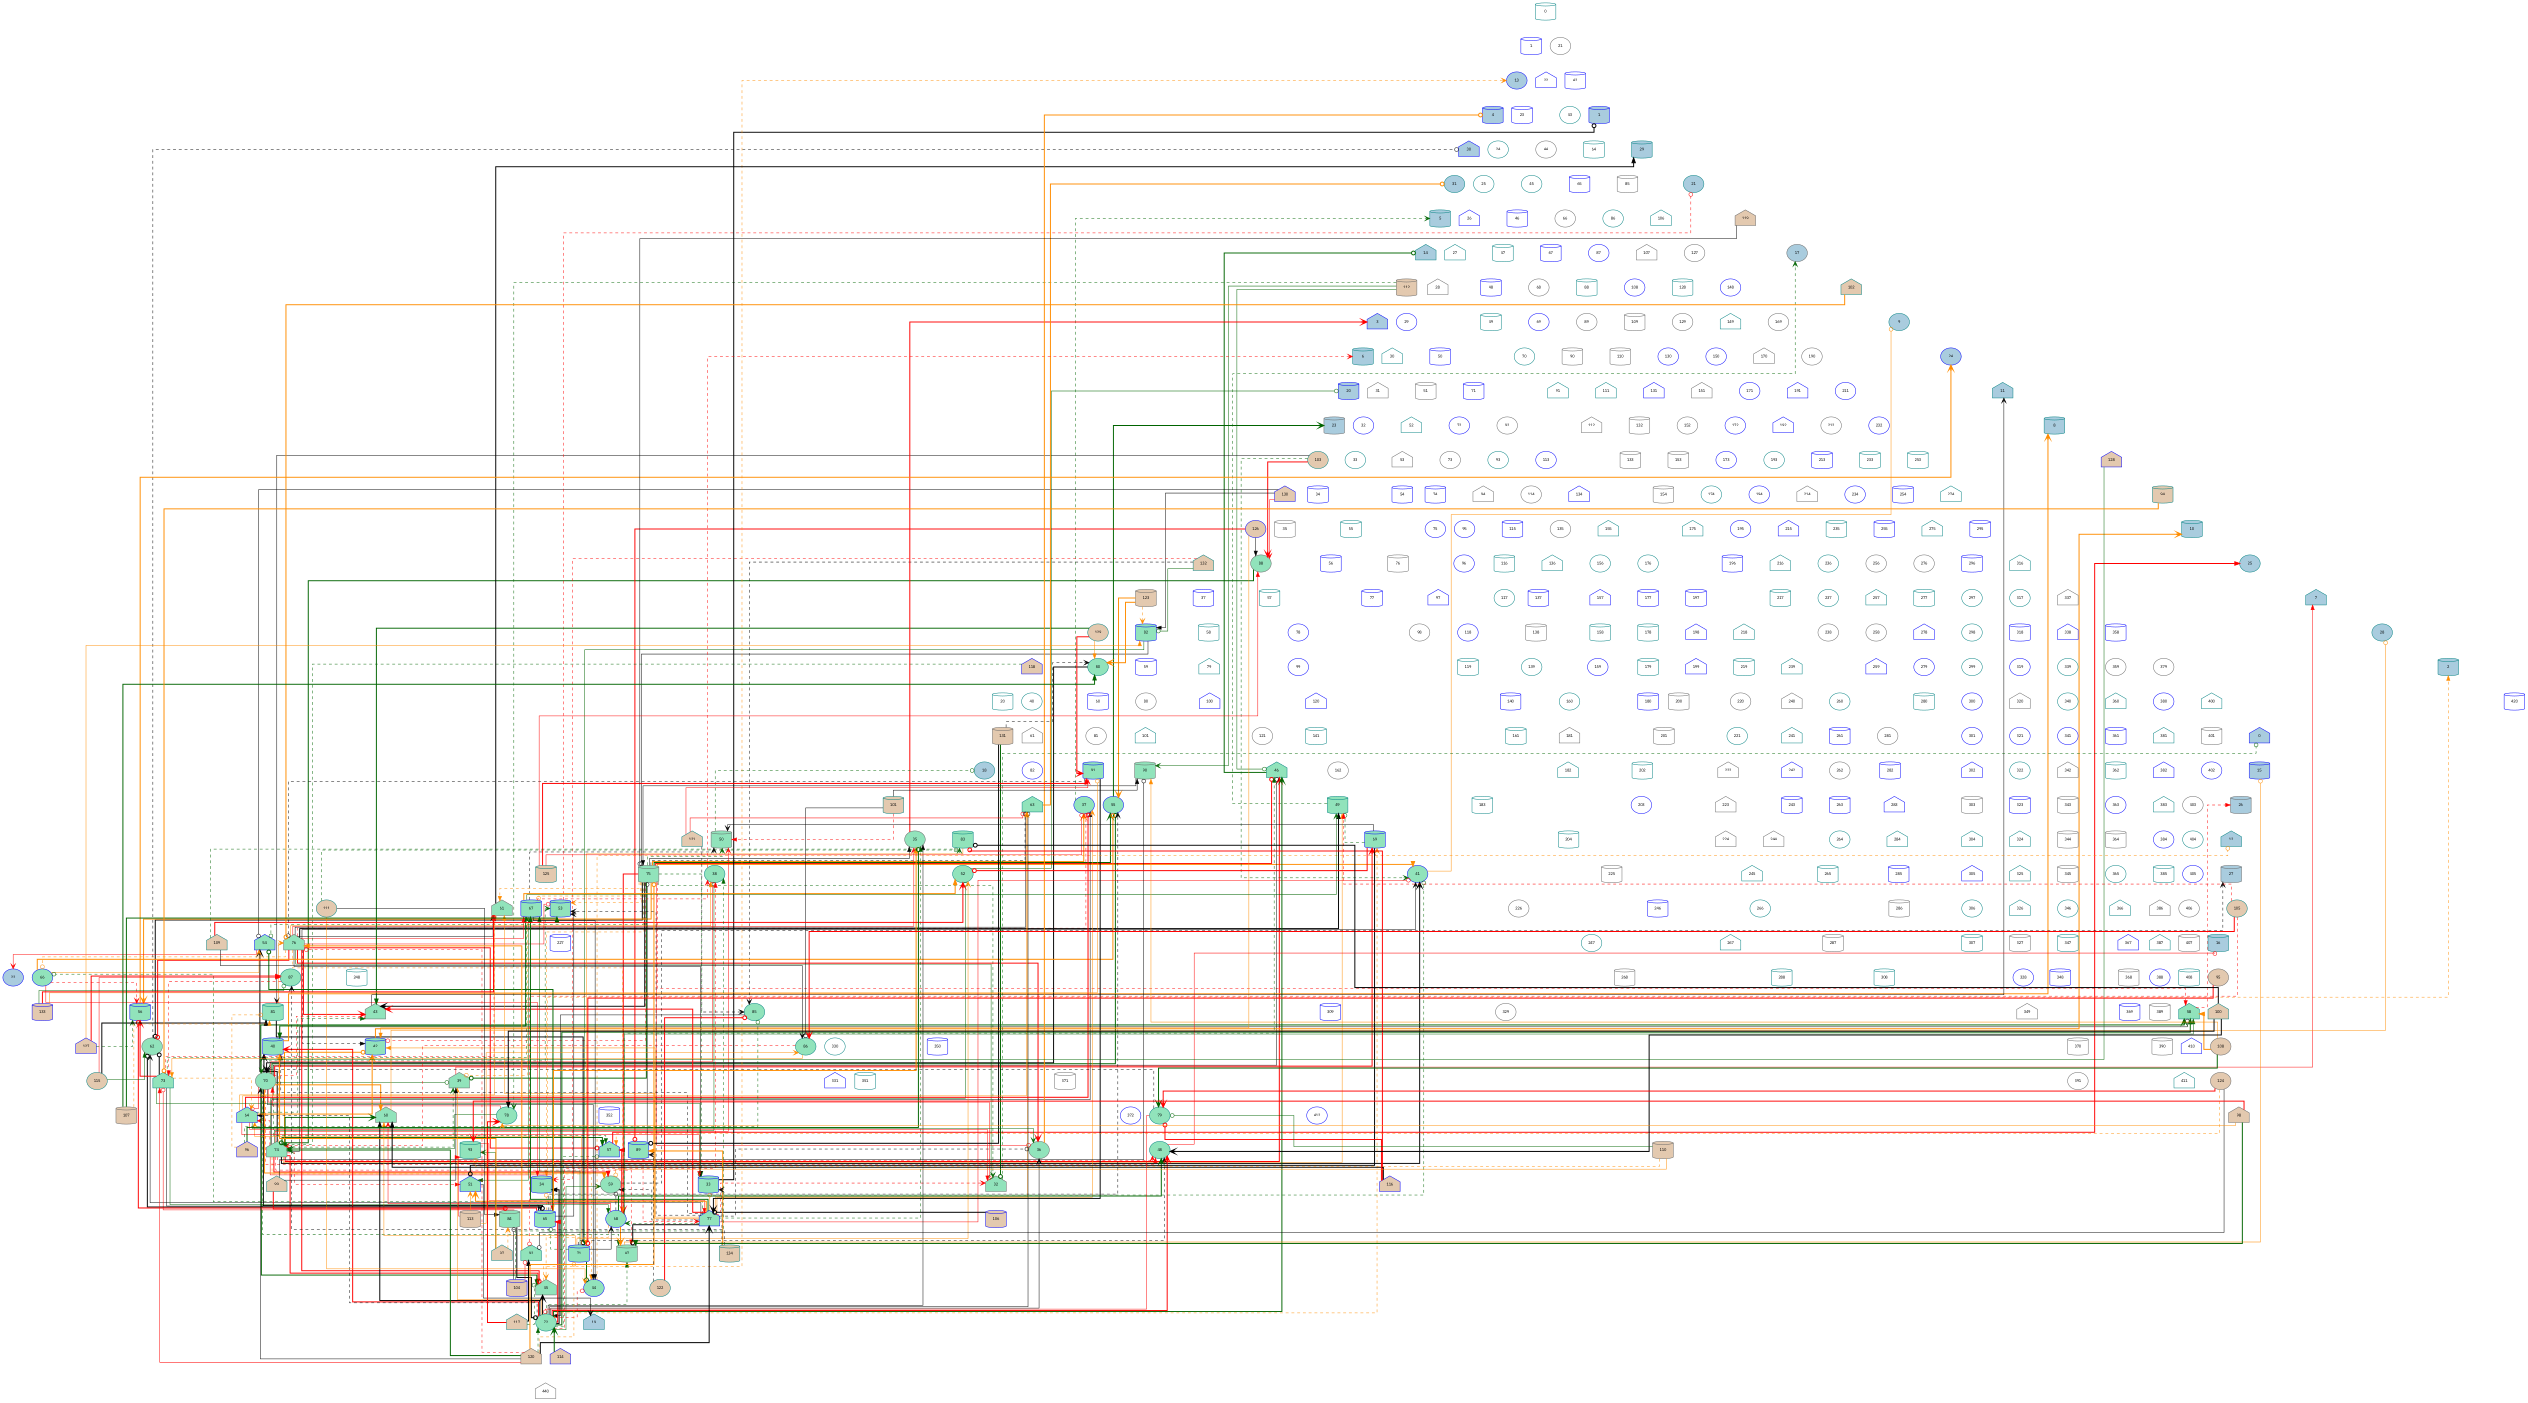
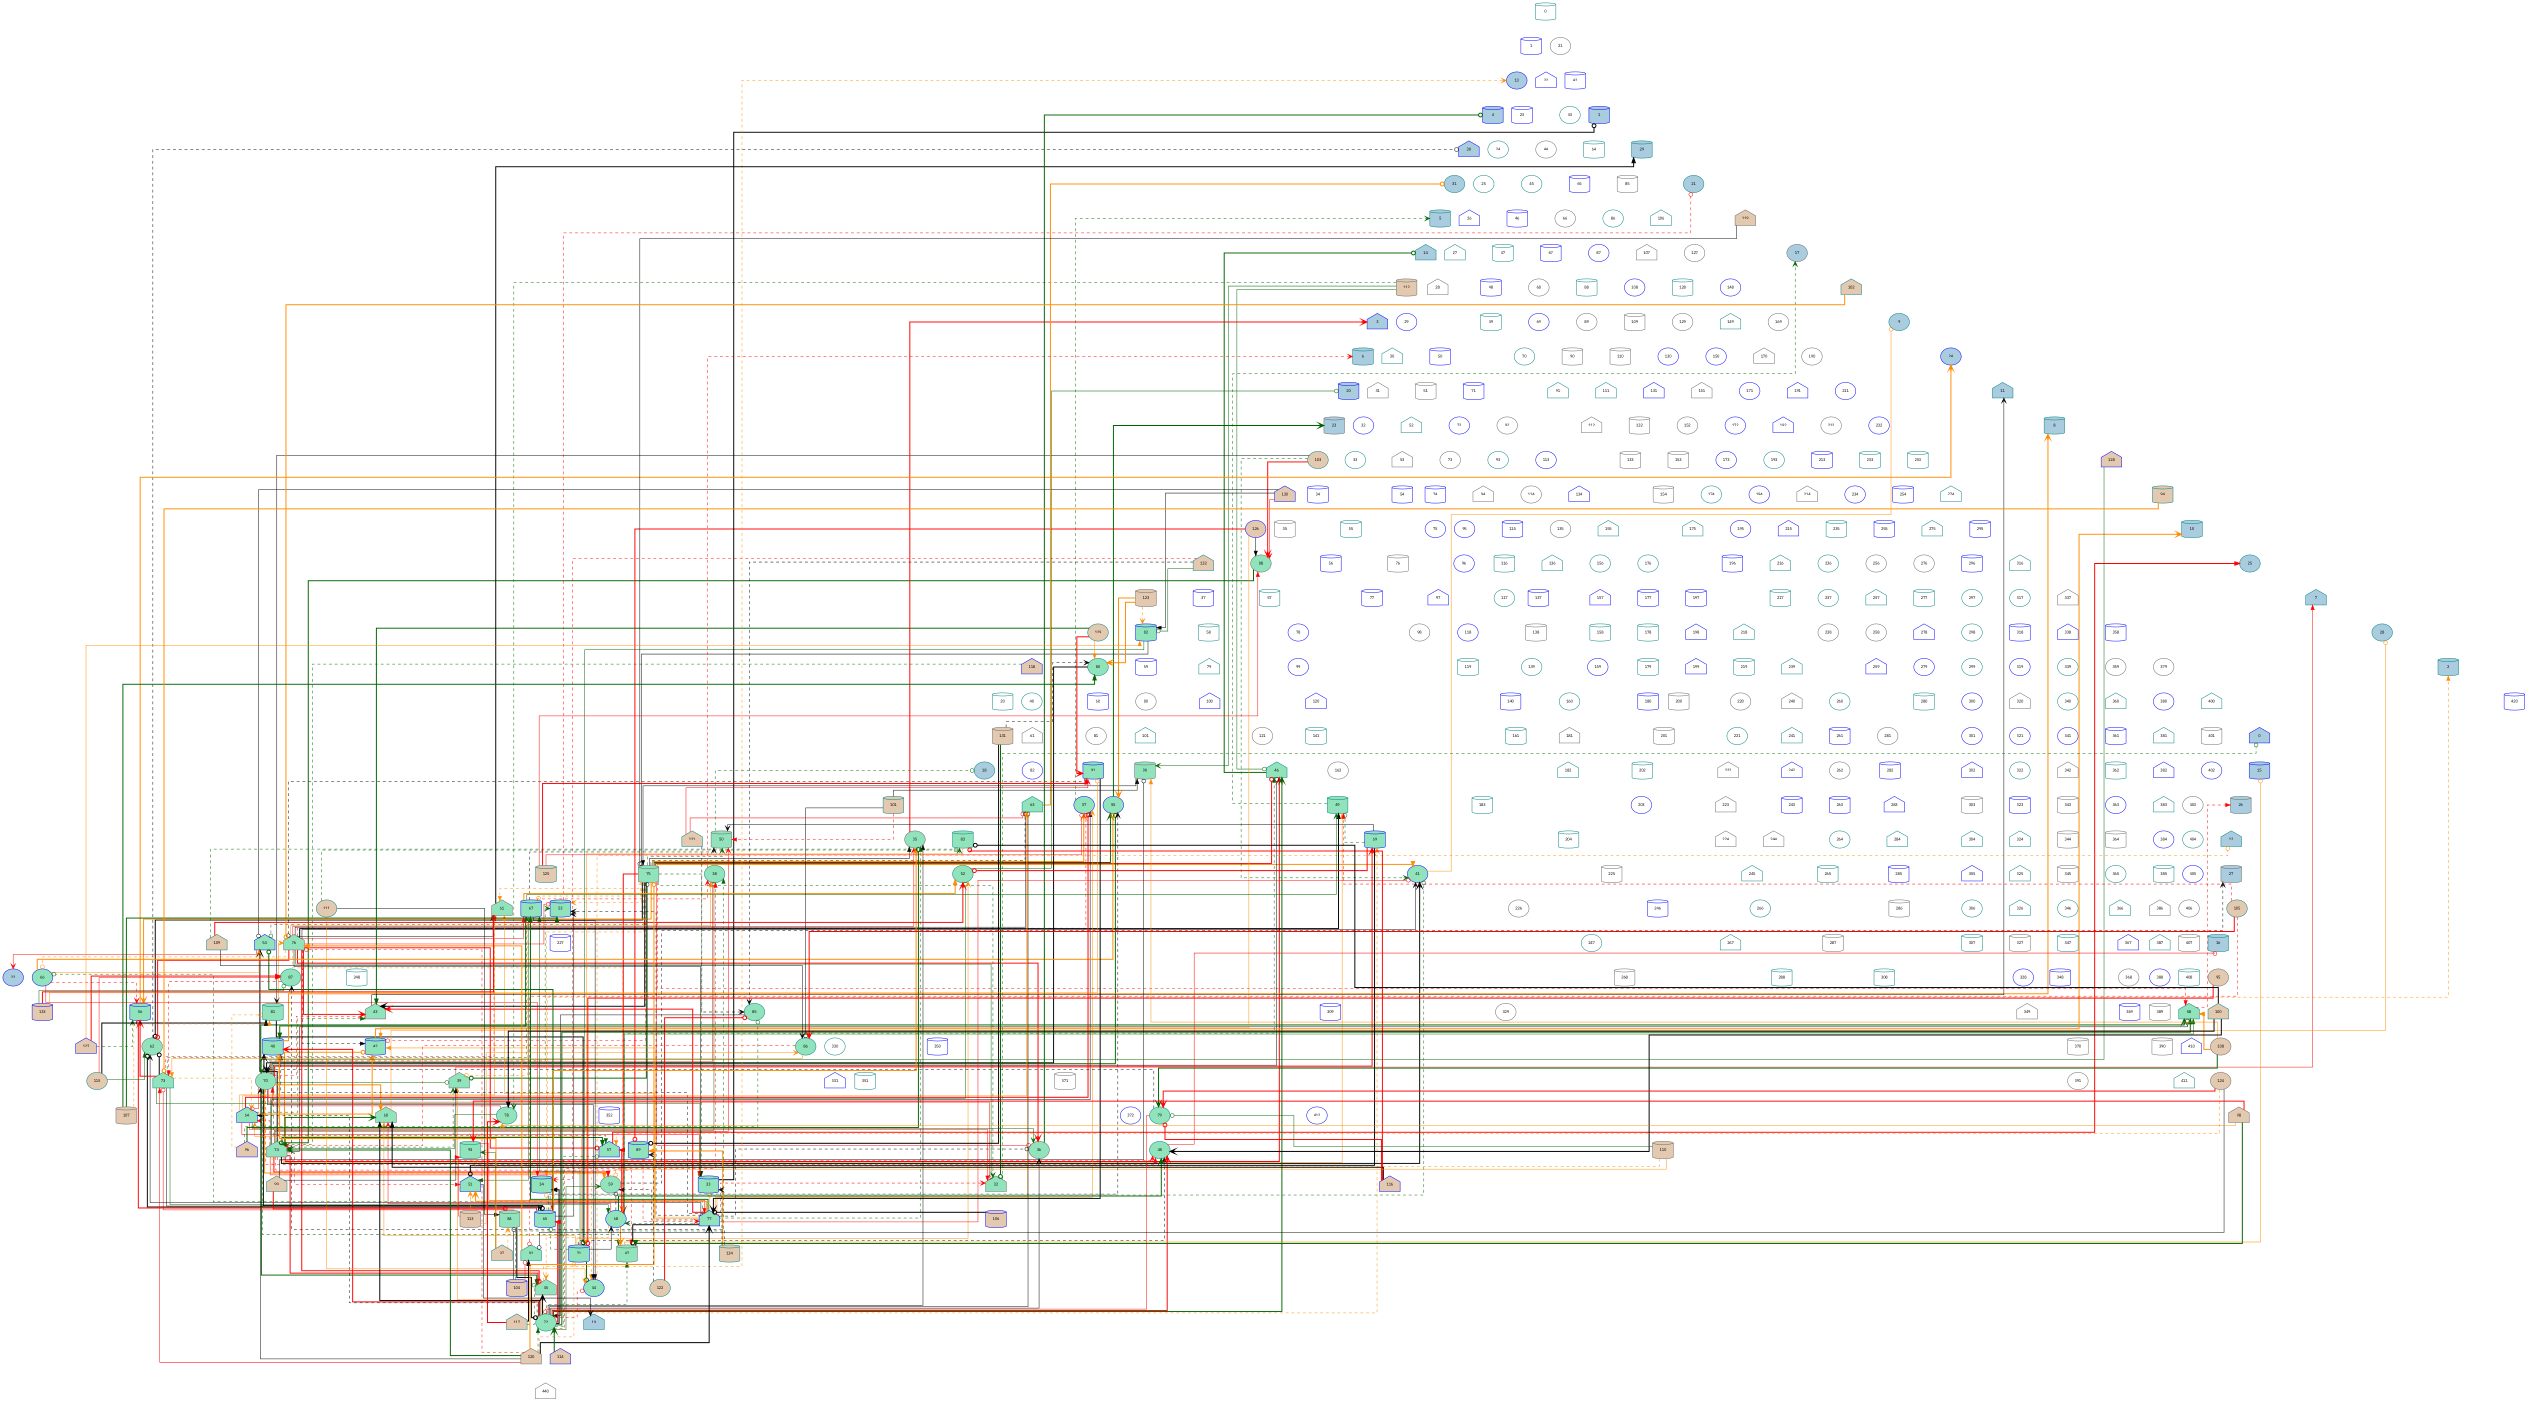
(1044, 412) -> (1044, 412)
(2129, 978) -> (2129, 978)
